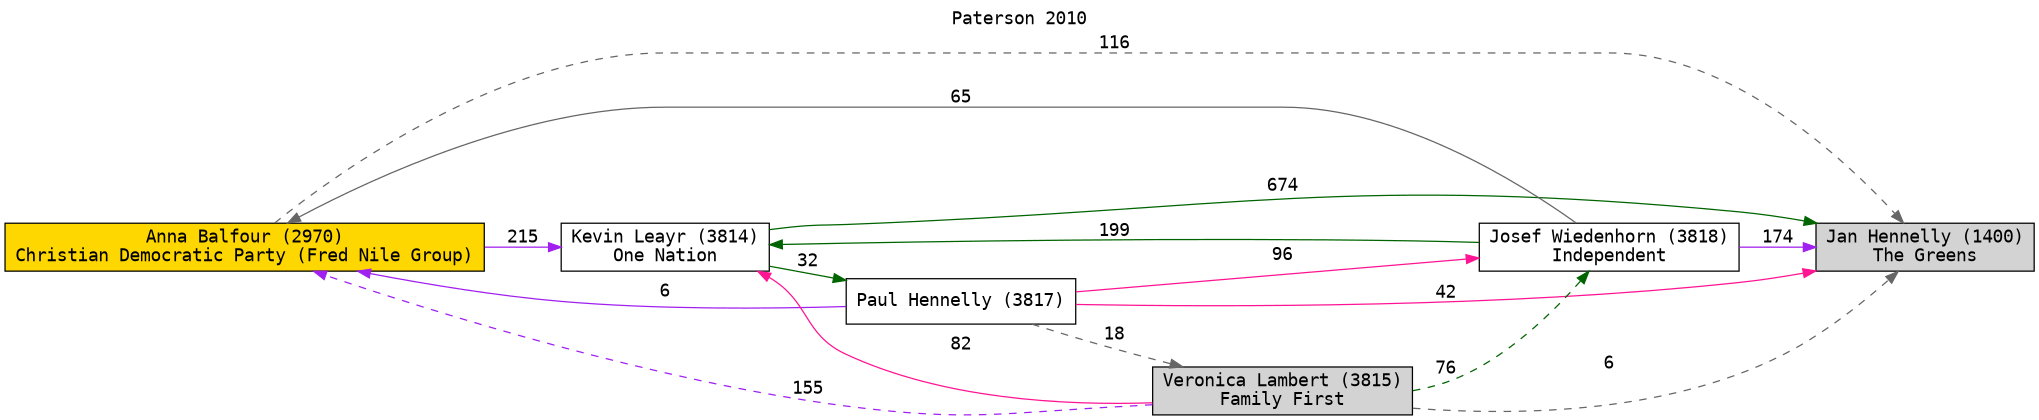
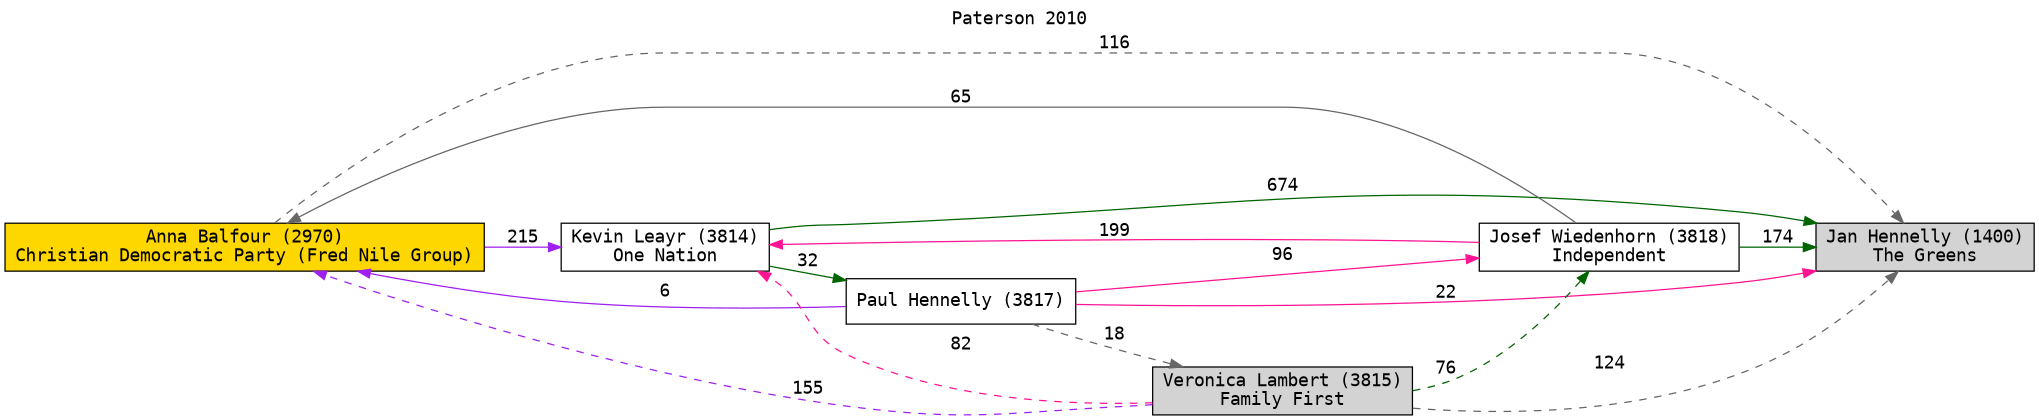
(1131, 240) -> (1131, 240)
(1771, 247) -> (1771, 247)
(1446, 293) -> (1446, 293)
(1609, 364) -> (1609, 364)
(942, 386) -> (942, 386)
